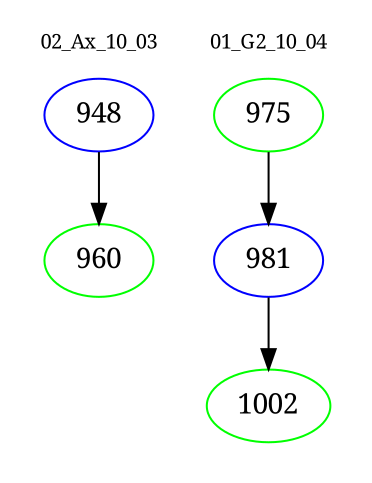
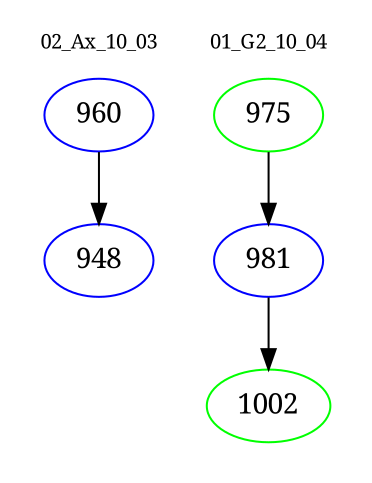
(99, 178) -> (99, 178)
(99, 261) -> (99, 115)
